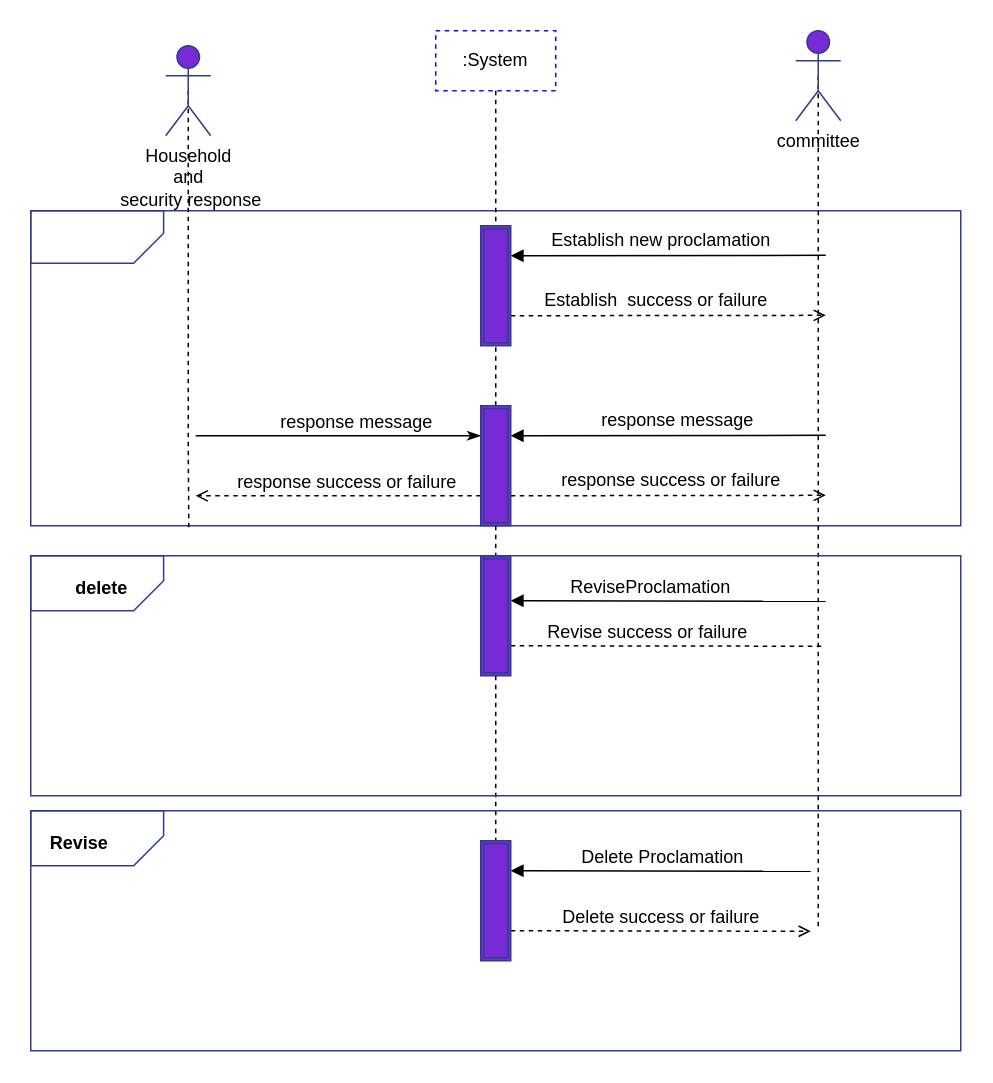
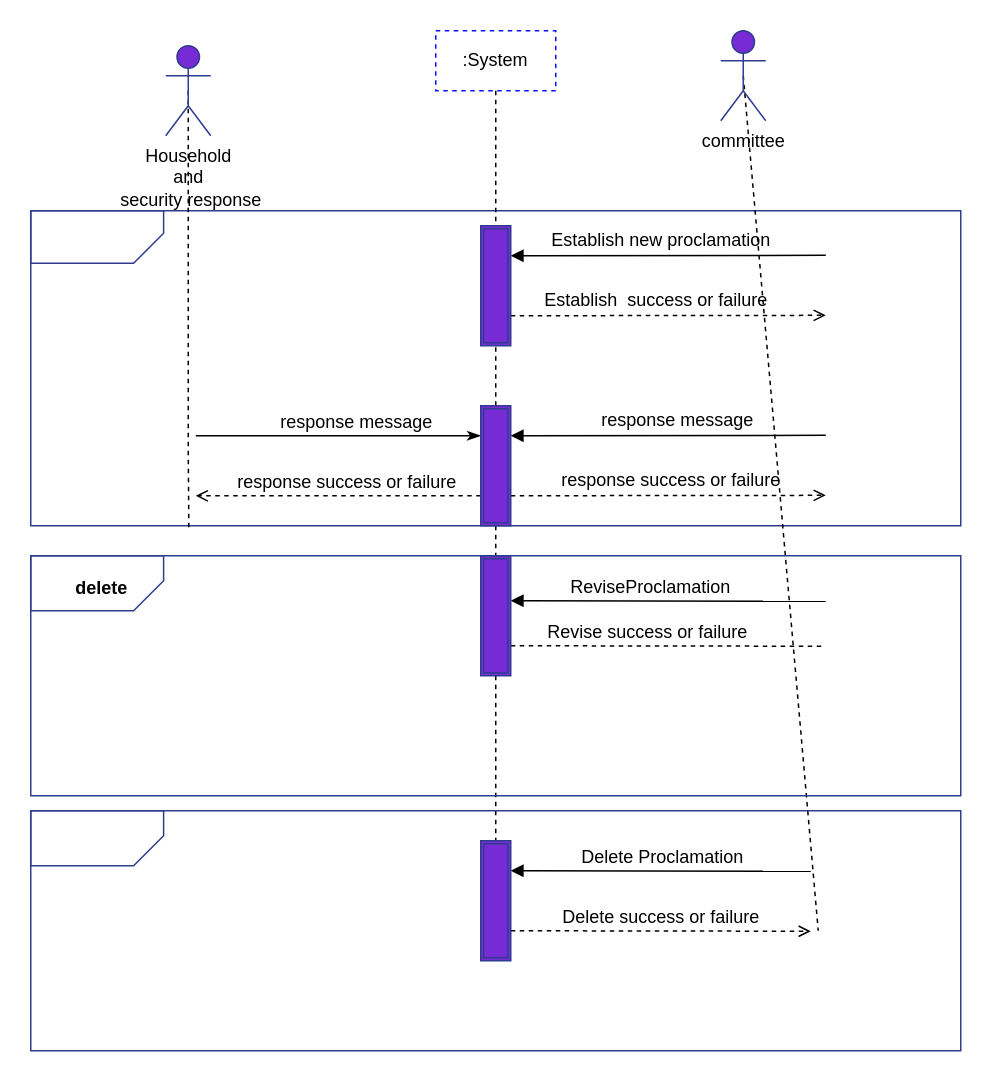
(818, 76) -> (743, 76)
(78, 838) -> none
